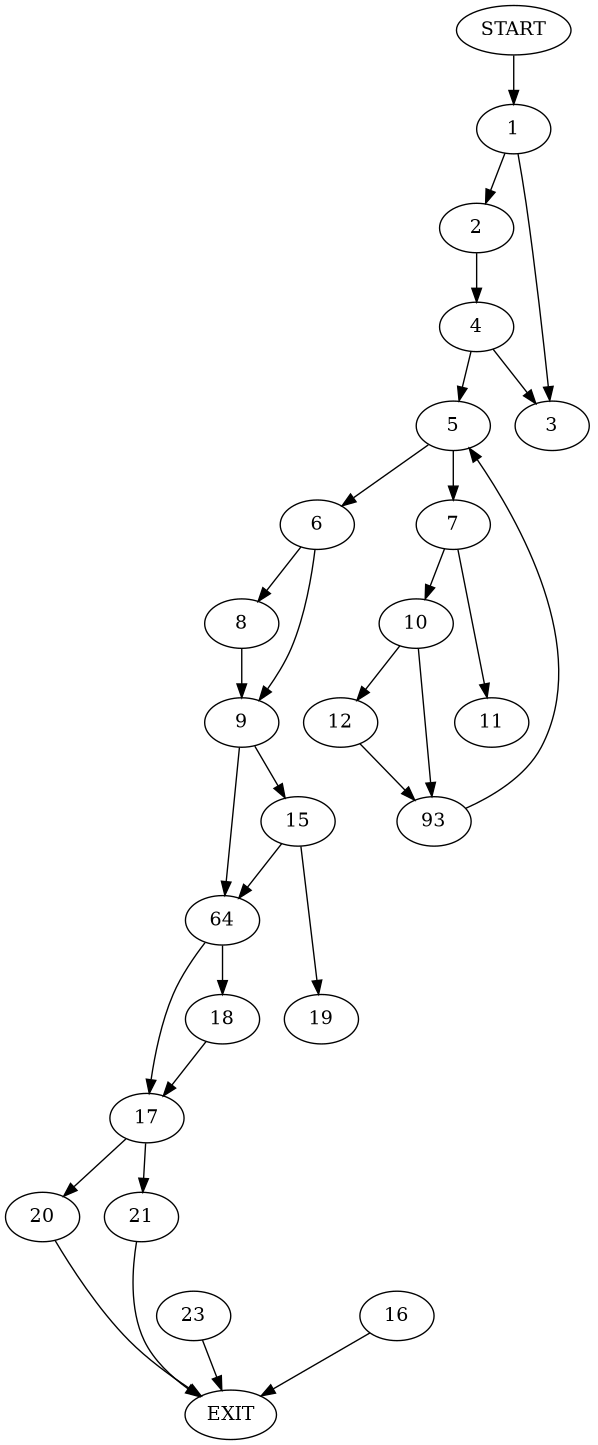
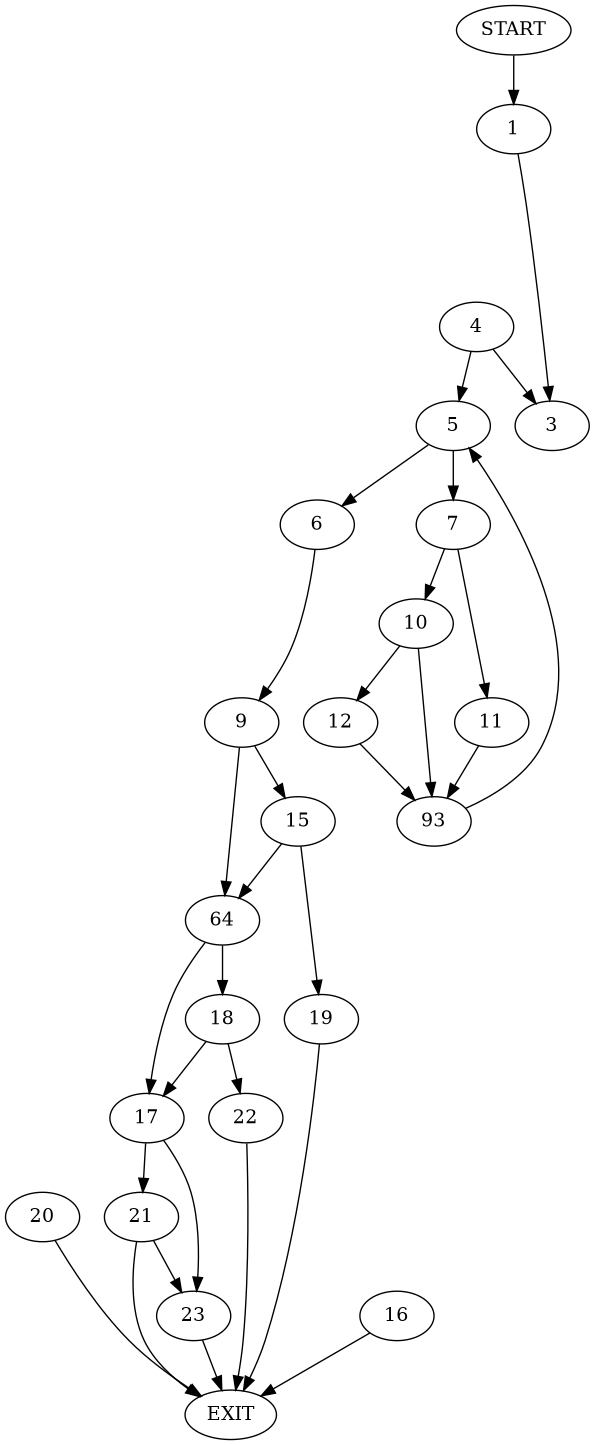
(477, 228) -> none
(242, 624) -> none
none -> (467, 766)
none -> (246, 1118)
(100, 1163) -> (194, 1205)
none -> (296, 1214)
none -> (164, 1260)
